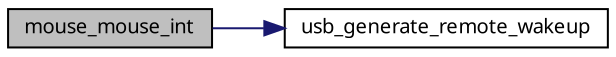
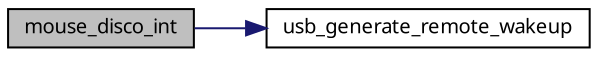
(110, 28) -> (101, 28)
